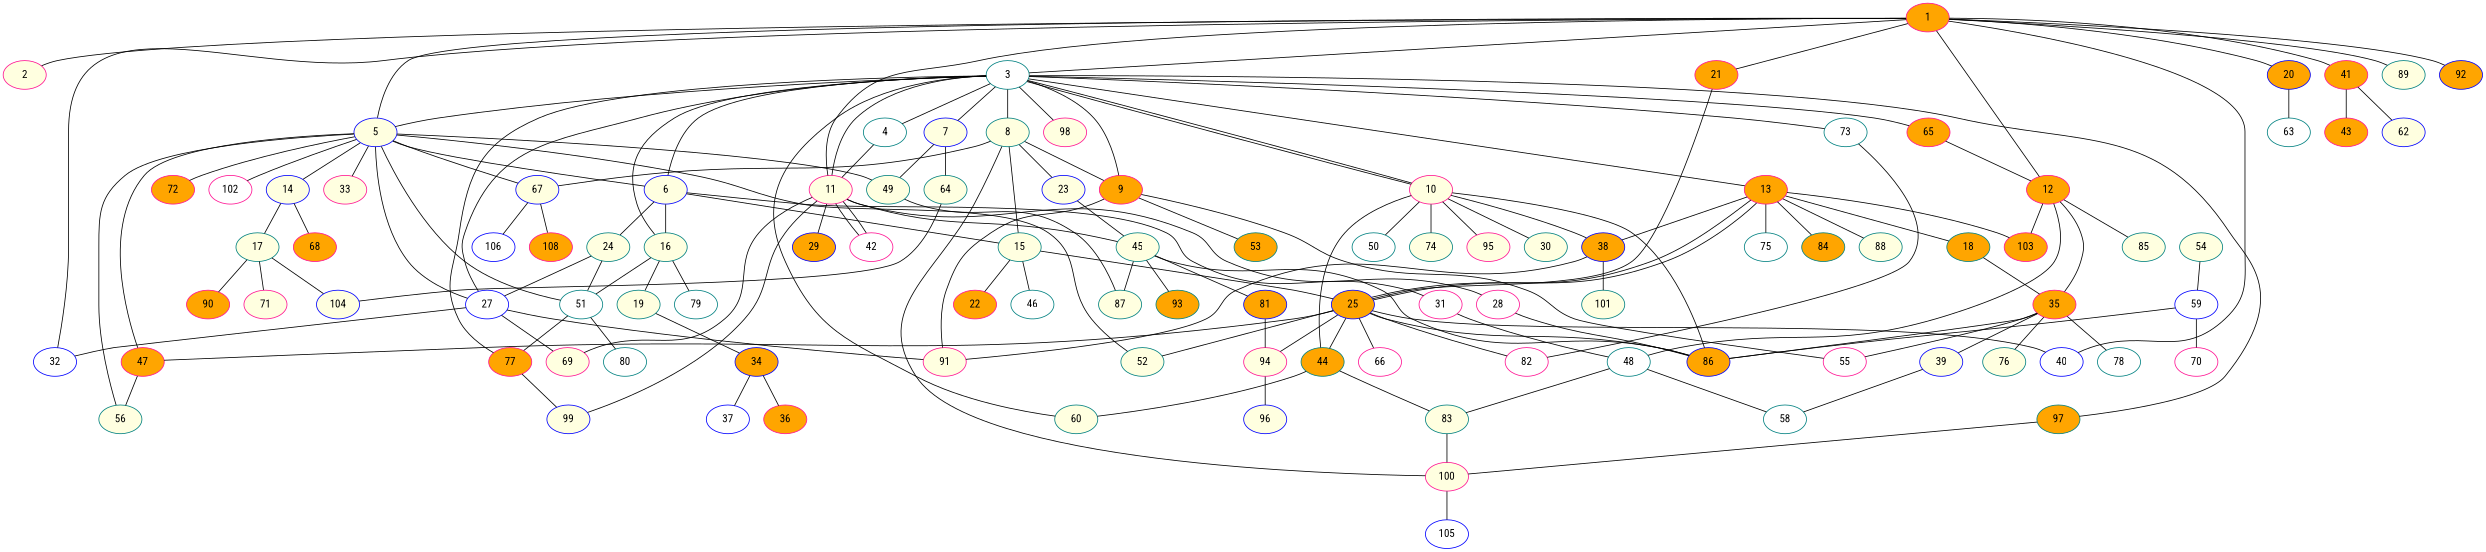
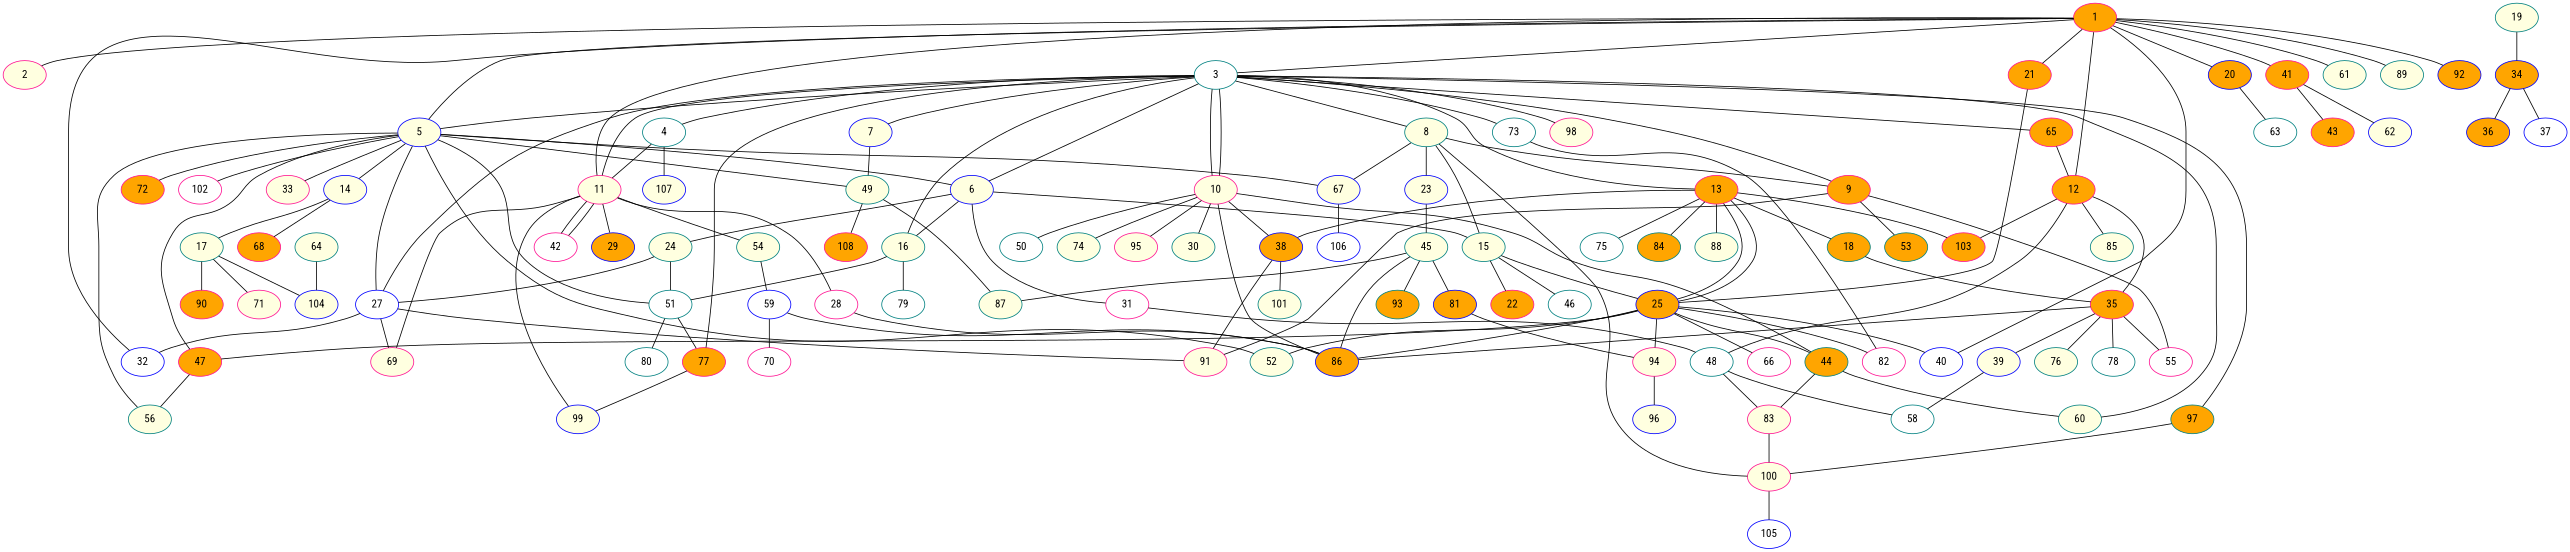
none -> (2345, 75)
(946, 161) -> none
none -> (664, 190)
(544, 218) -> (857, 218)
(982, 223) -> (678, 219)
(652, 276) -> none
(785, 419) -> (2488, 132)
(1447, 419) -> (1769, 419)
